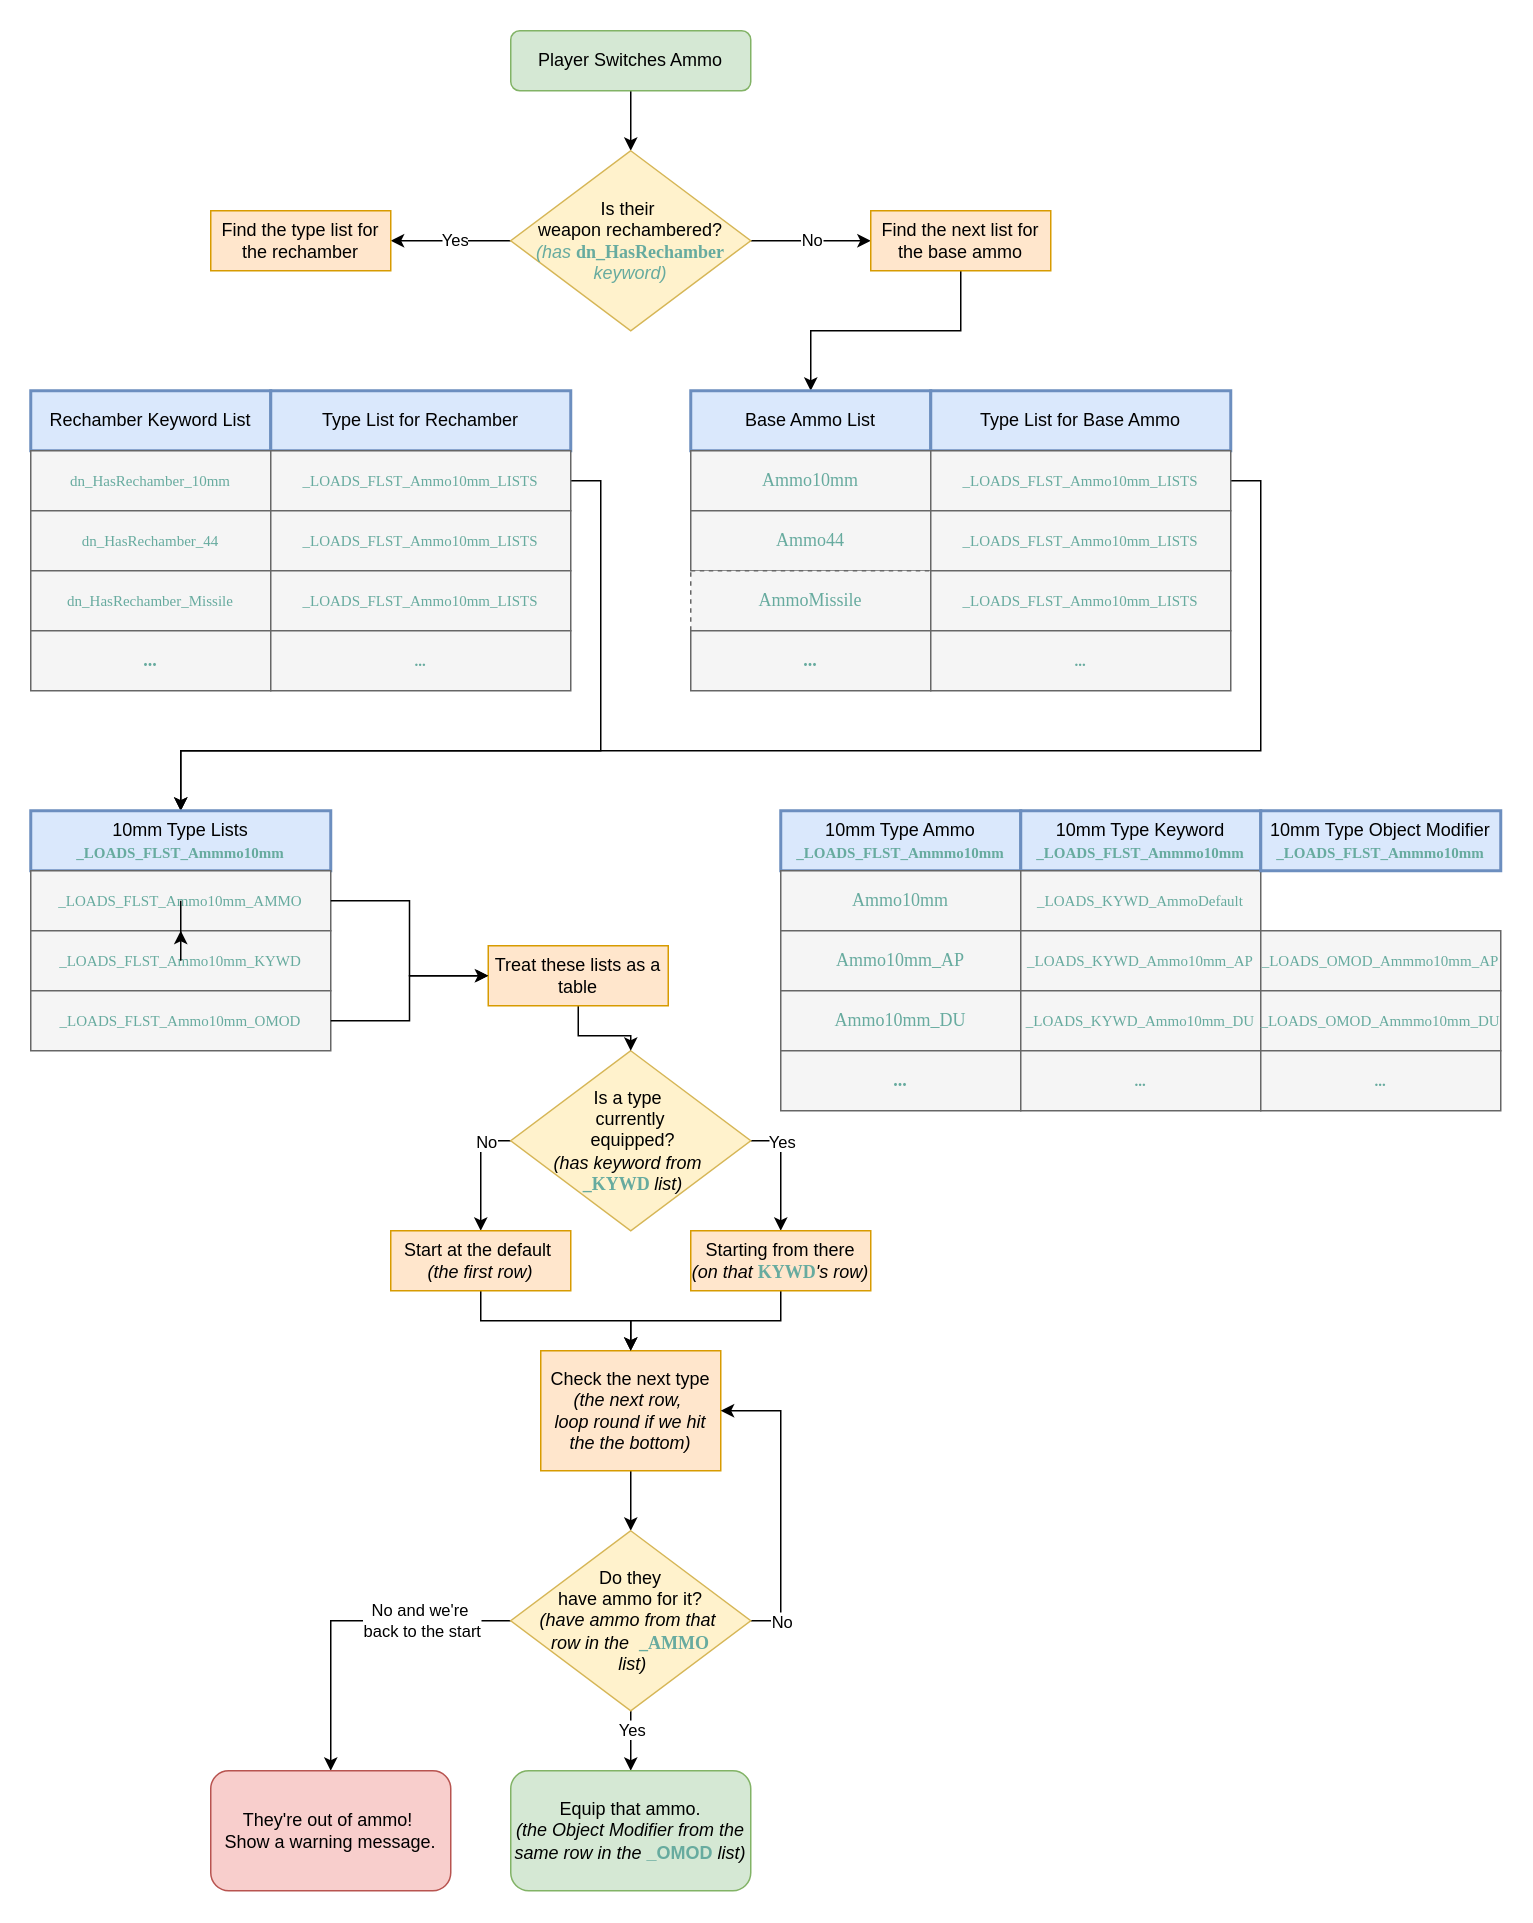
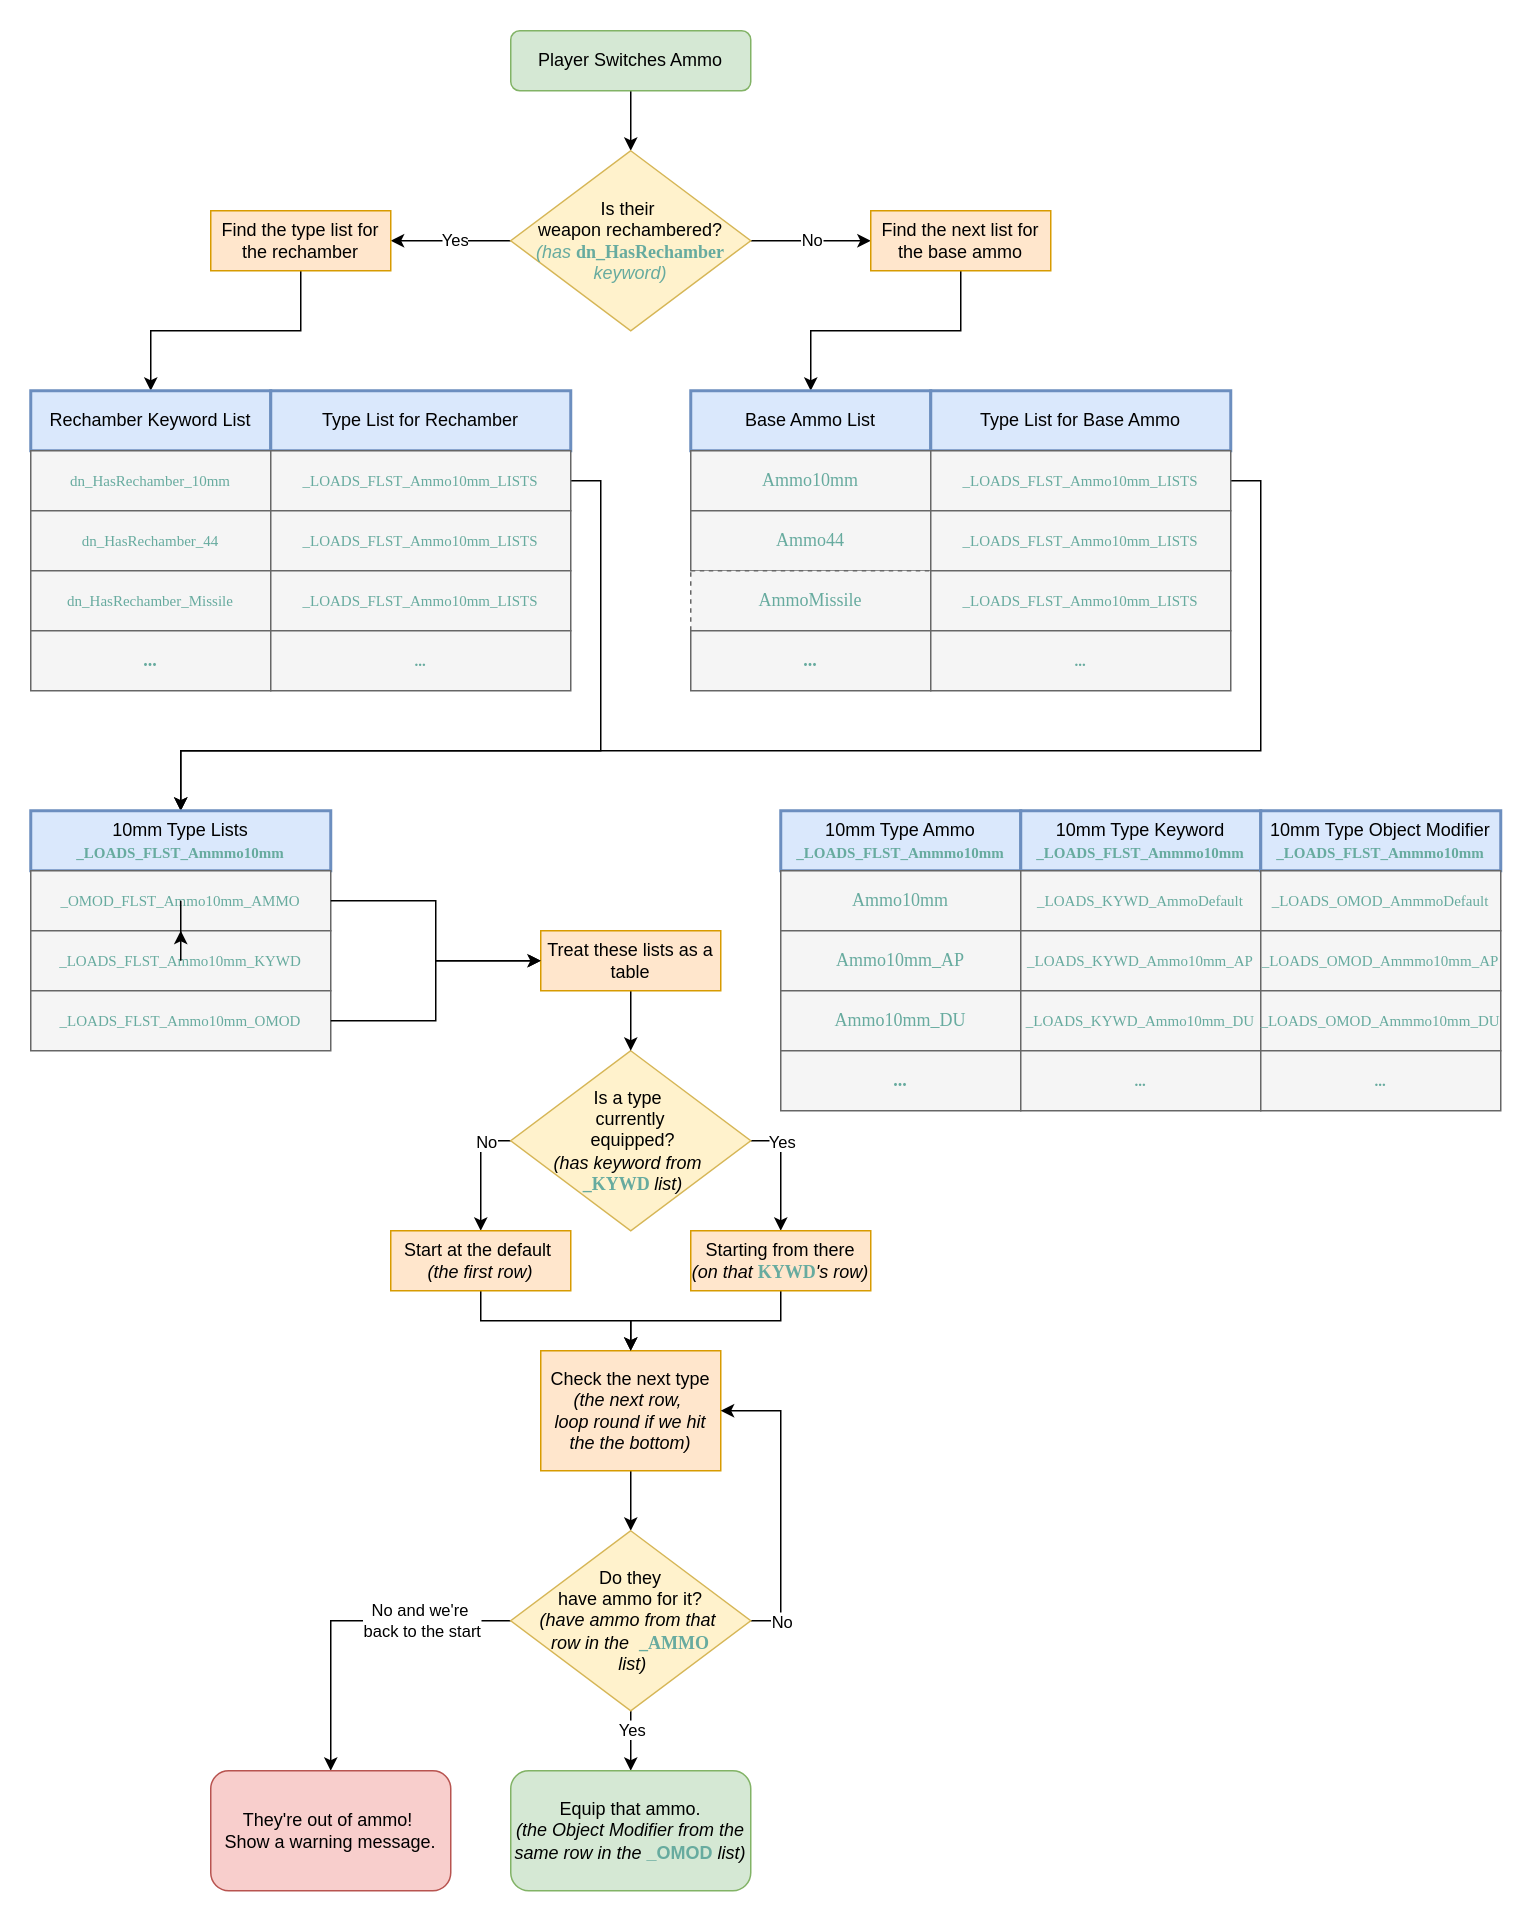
none -> (231, 331)
(181, 901) -> (181, 901)
none -> (1381, 901)
(578, 976) -> (631, 961)
